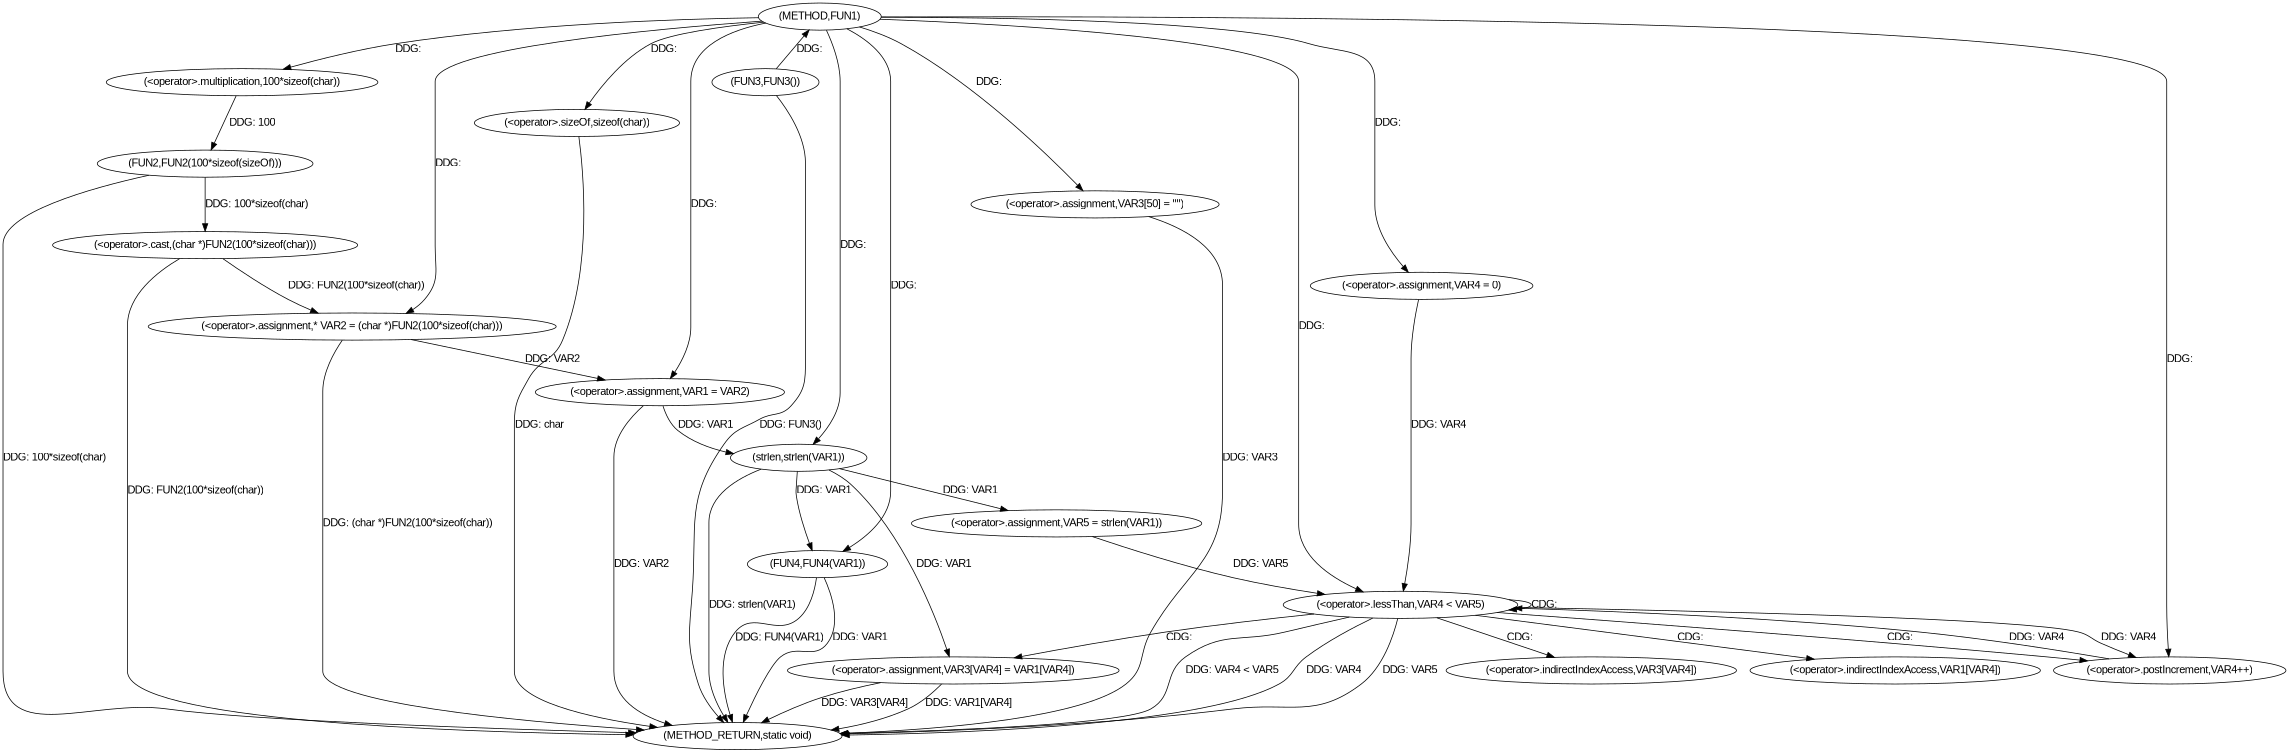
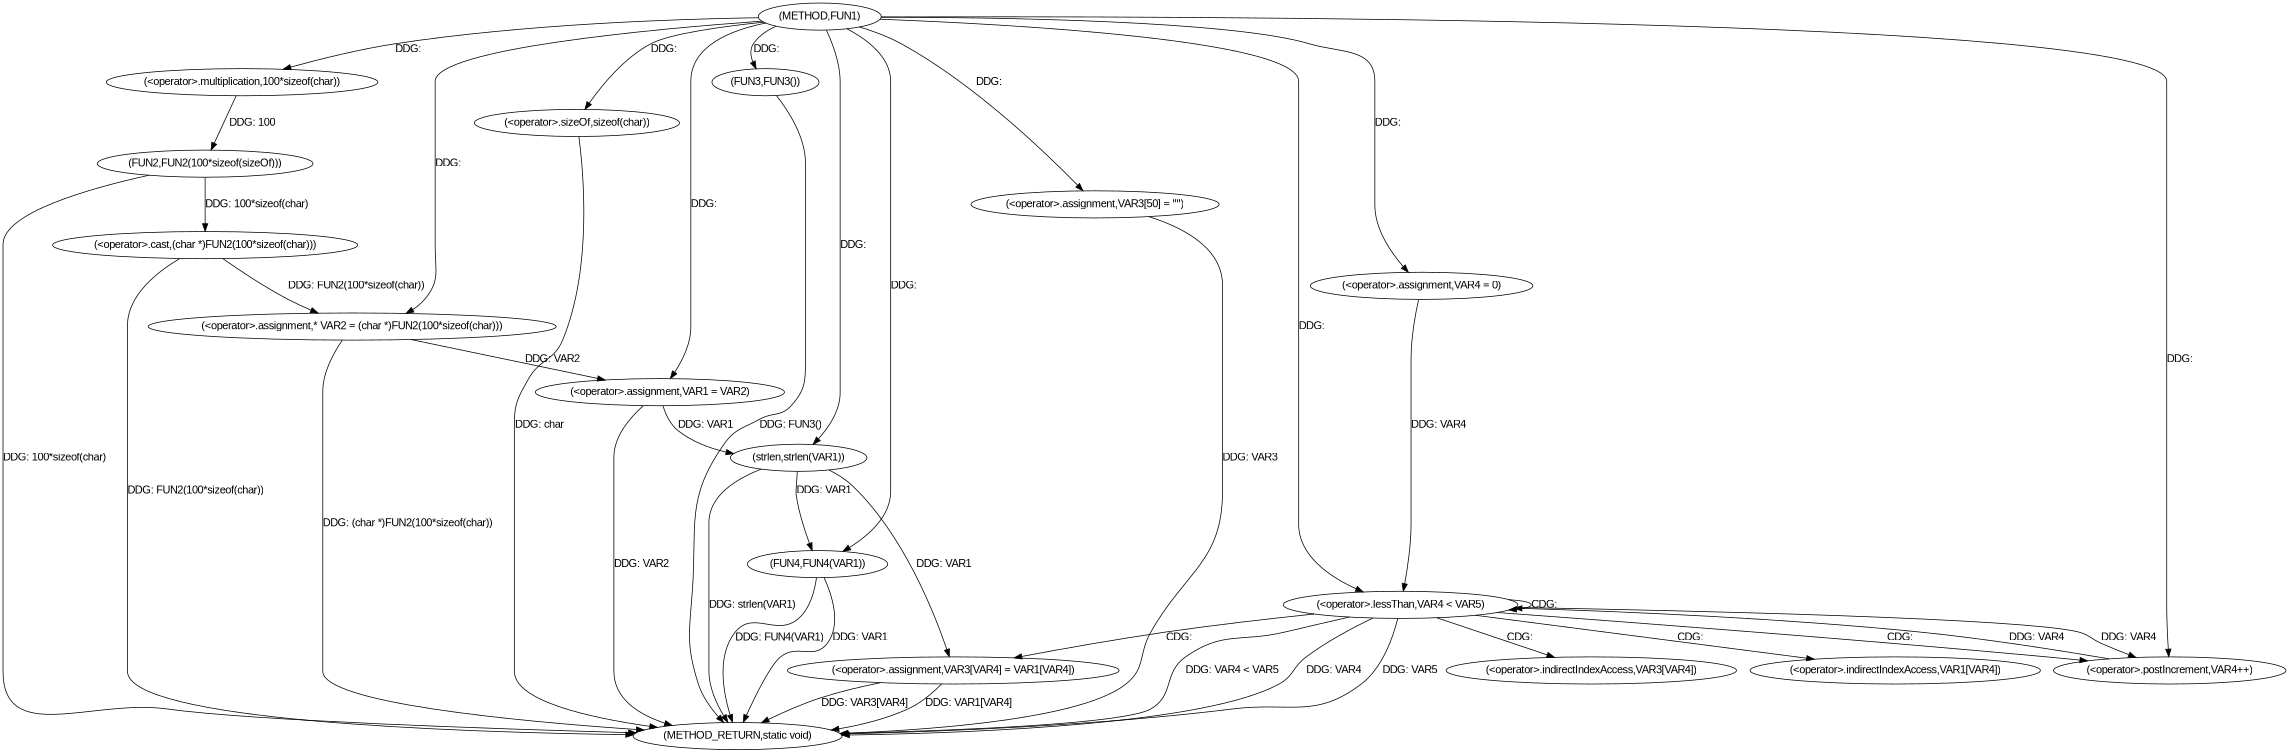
(790, 52) -> (757, 40)
(1057, 523) -> none
